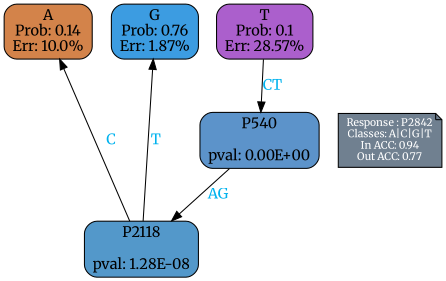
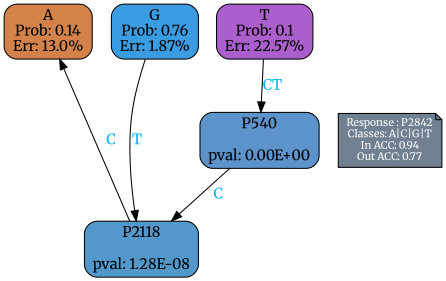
(48, 32) -> (48, 32)
(265, 32) -> (265, 32)
(148, 145) -> (130, 134)
(219, 195) -> (219, 195)
